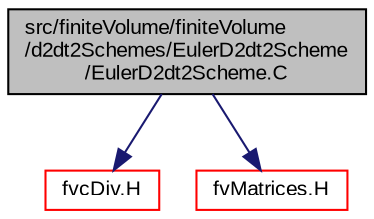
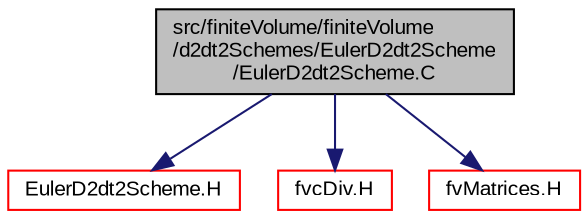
none -> (124, 190)
